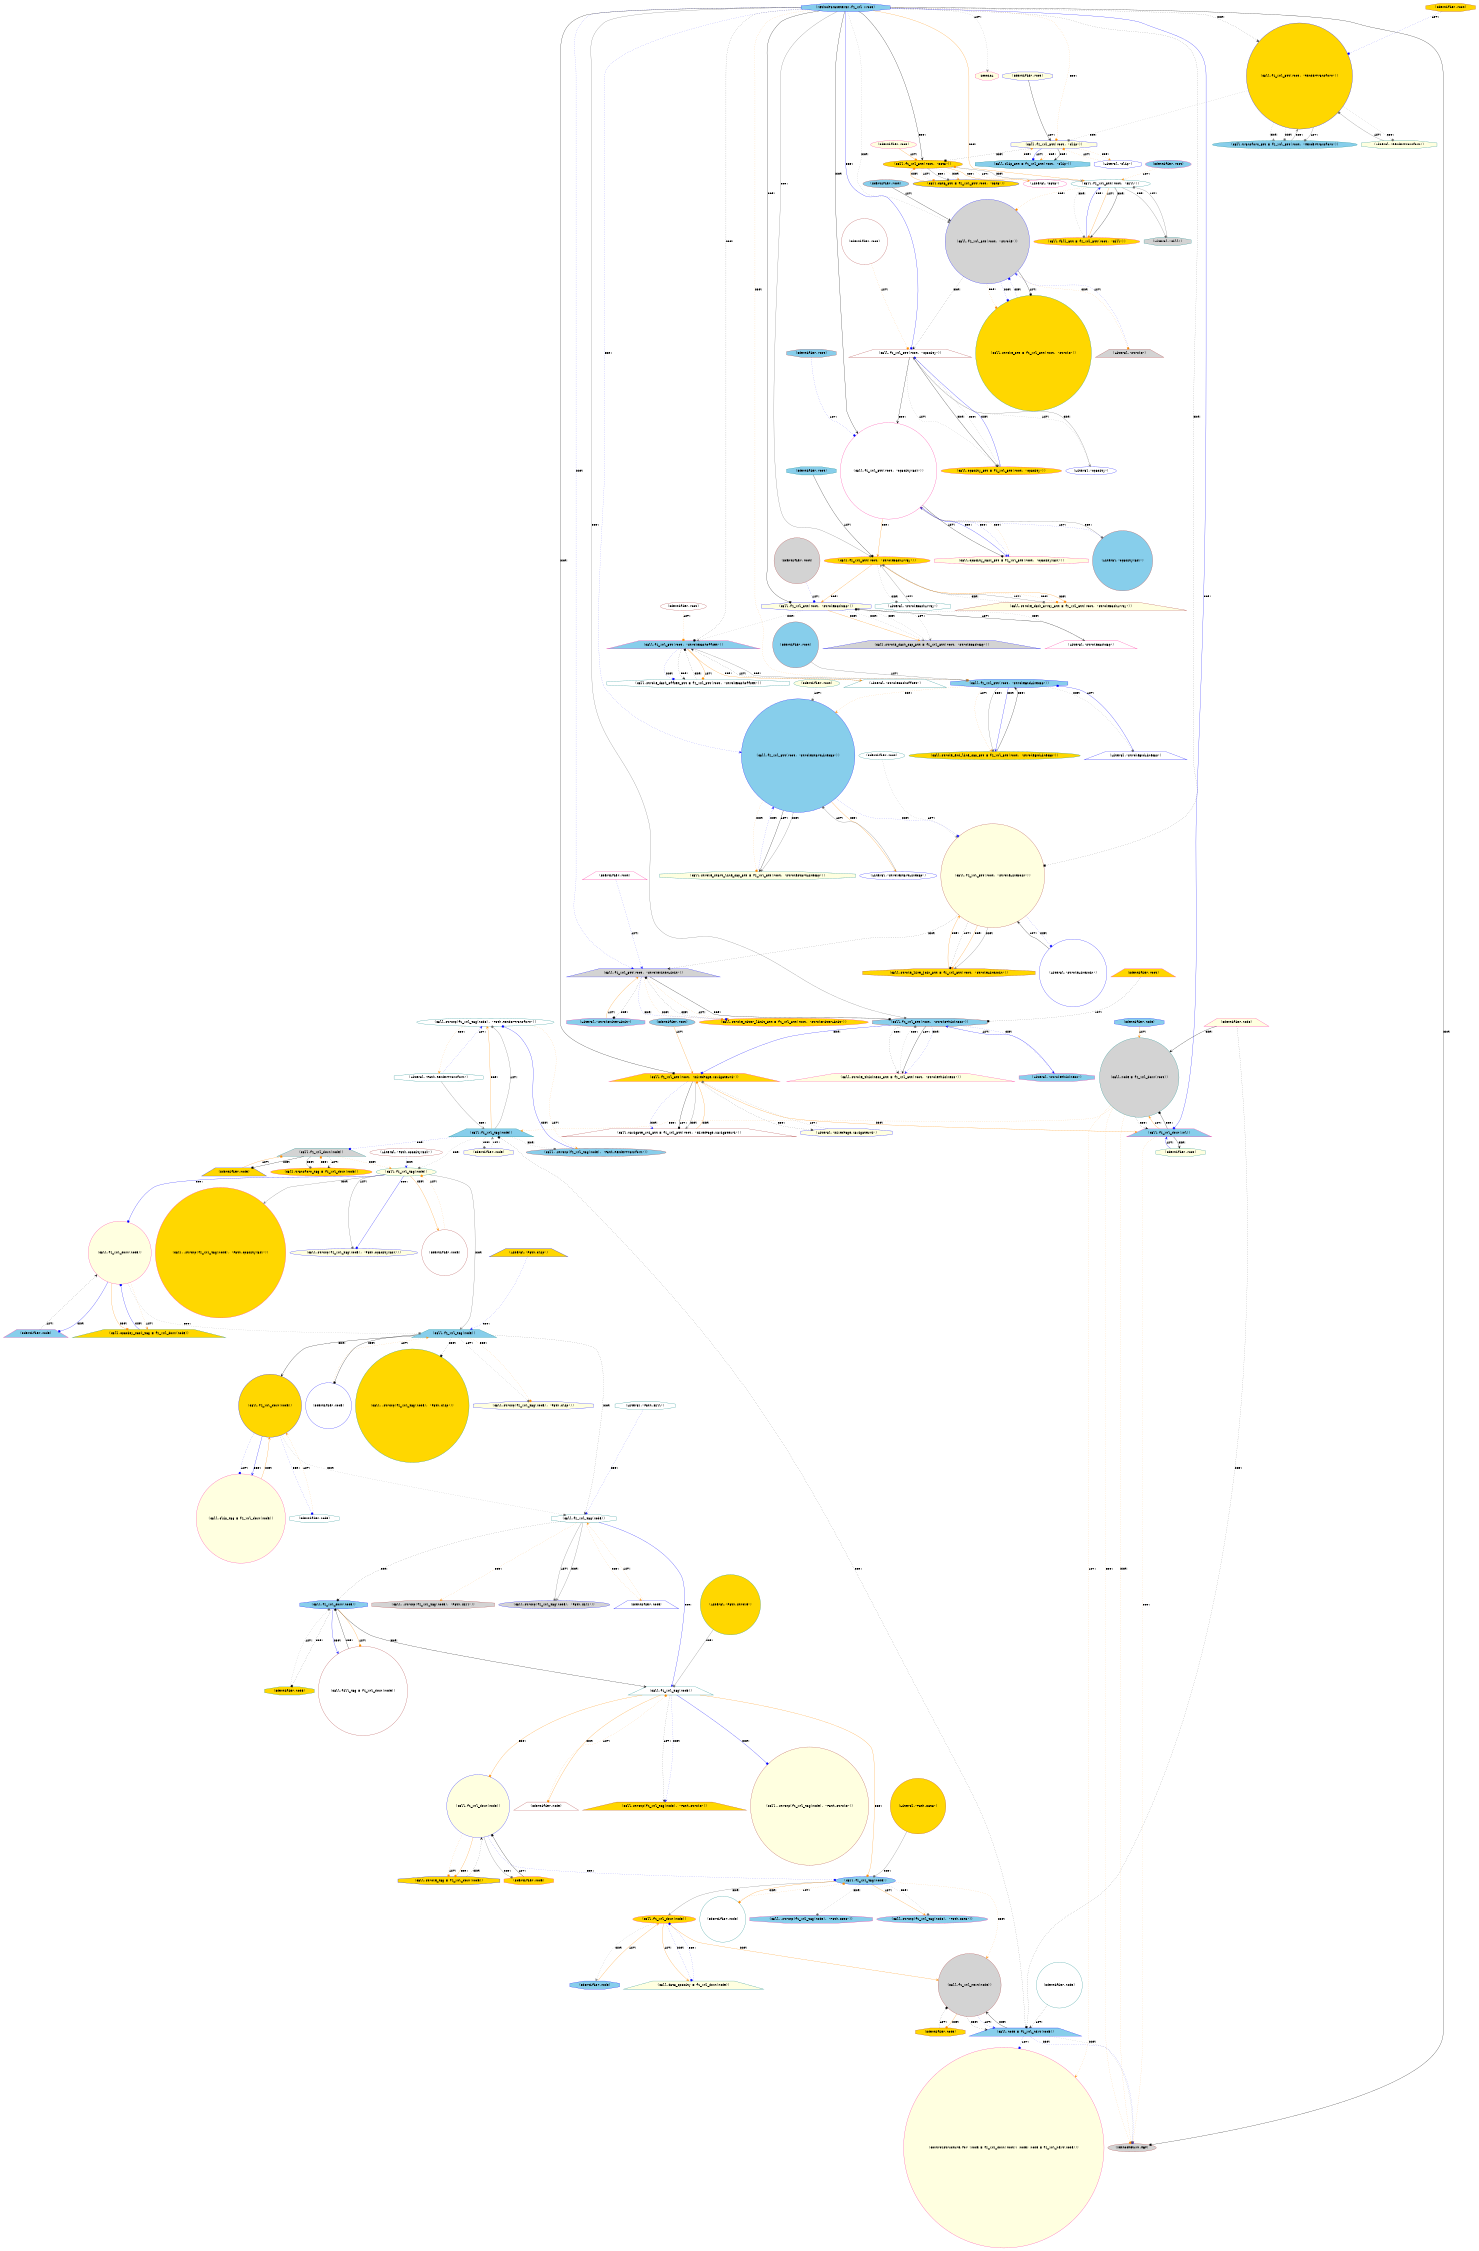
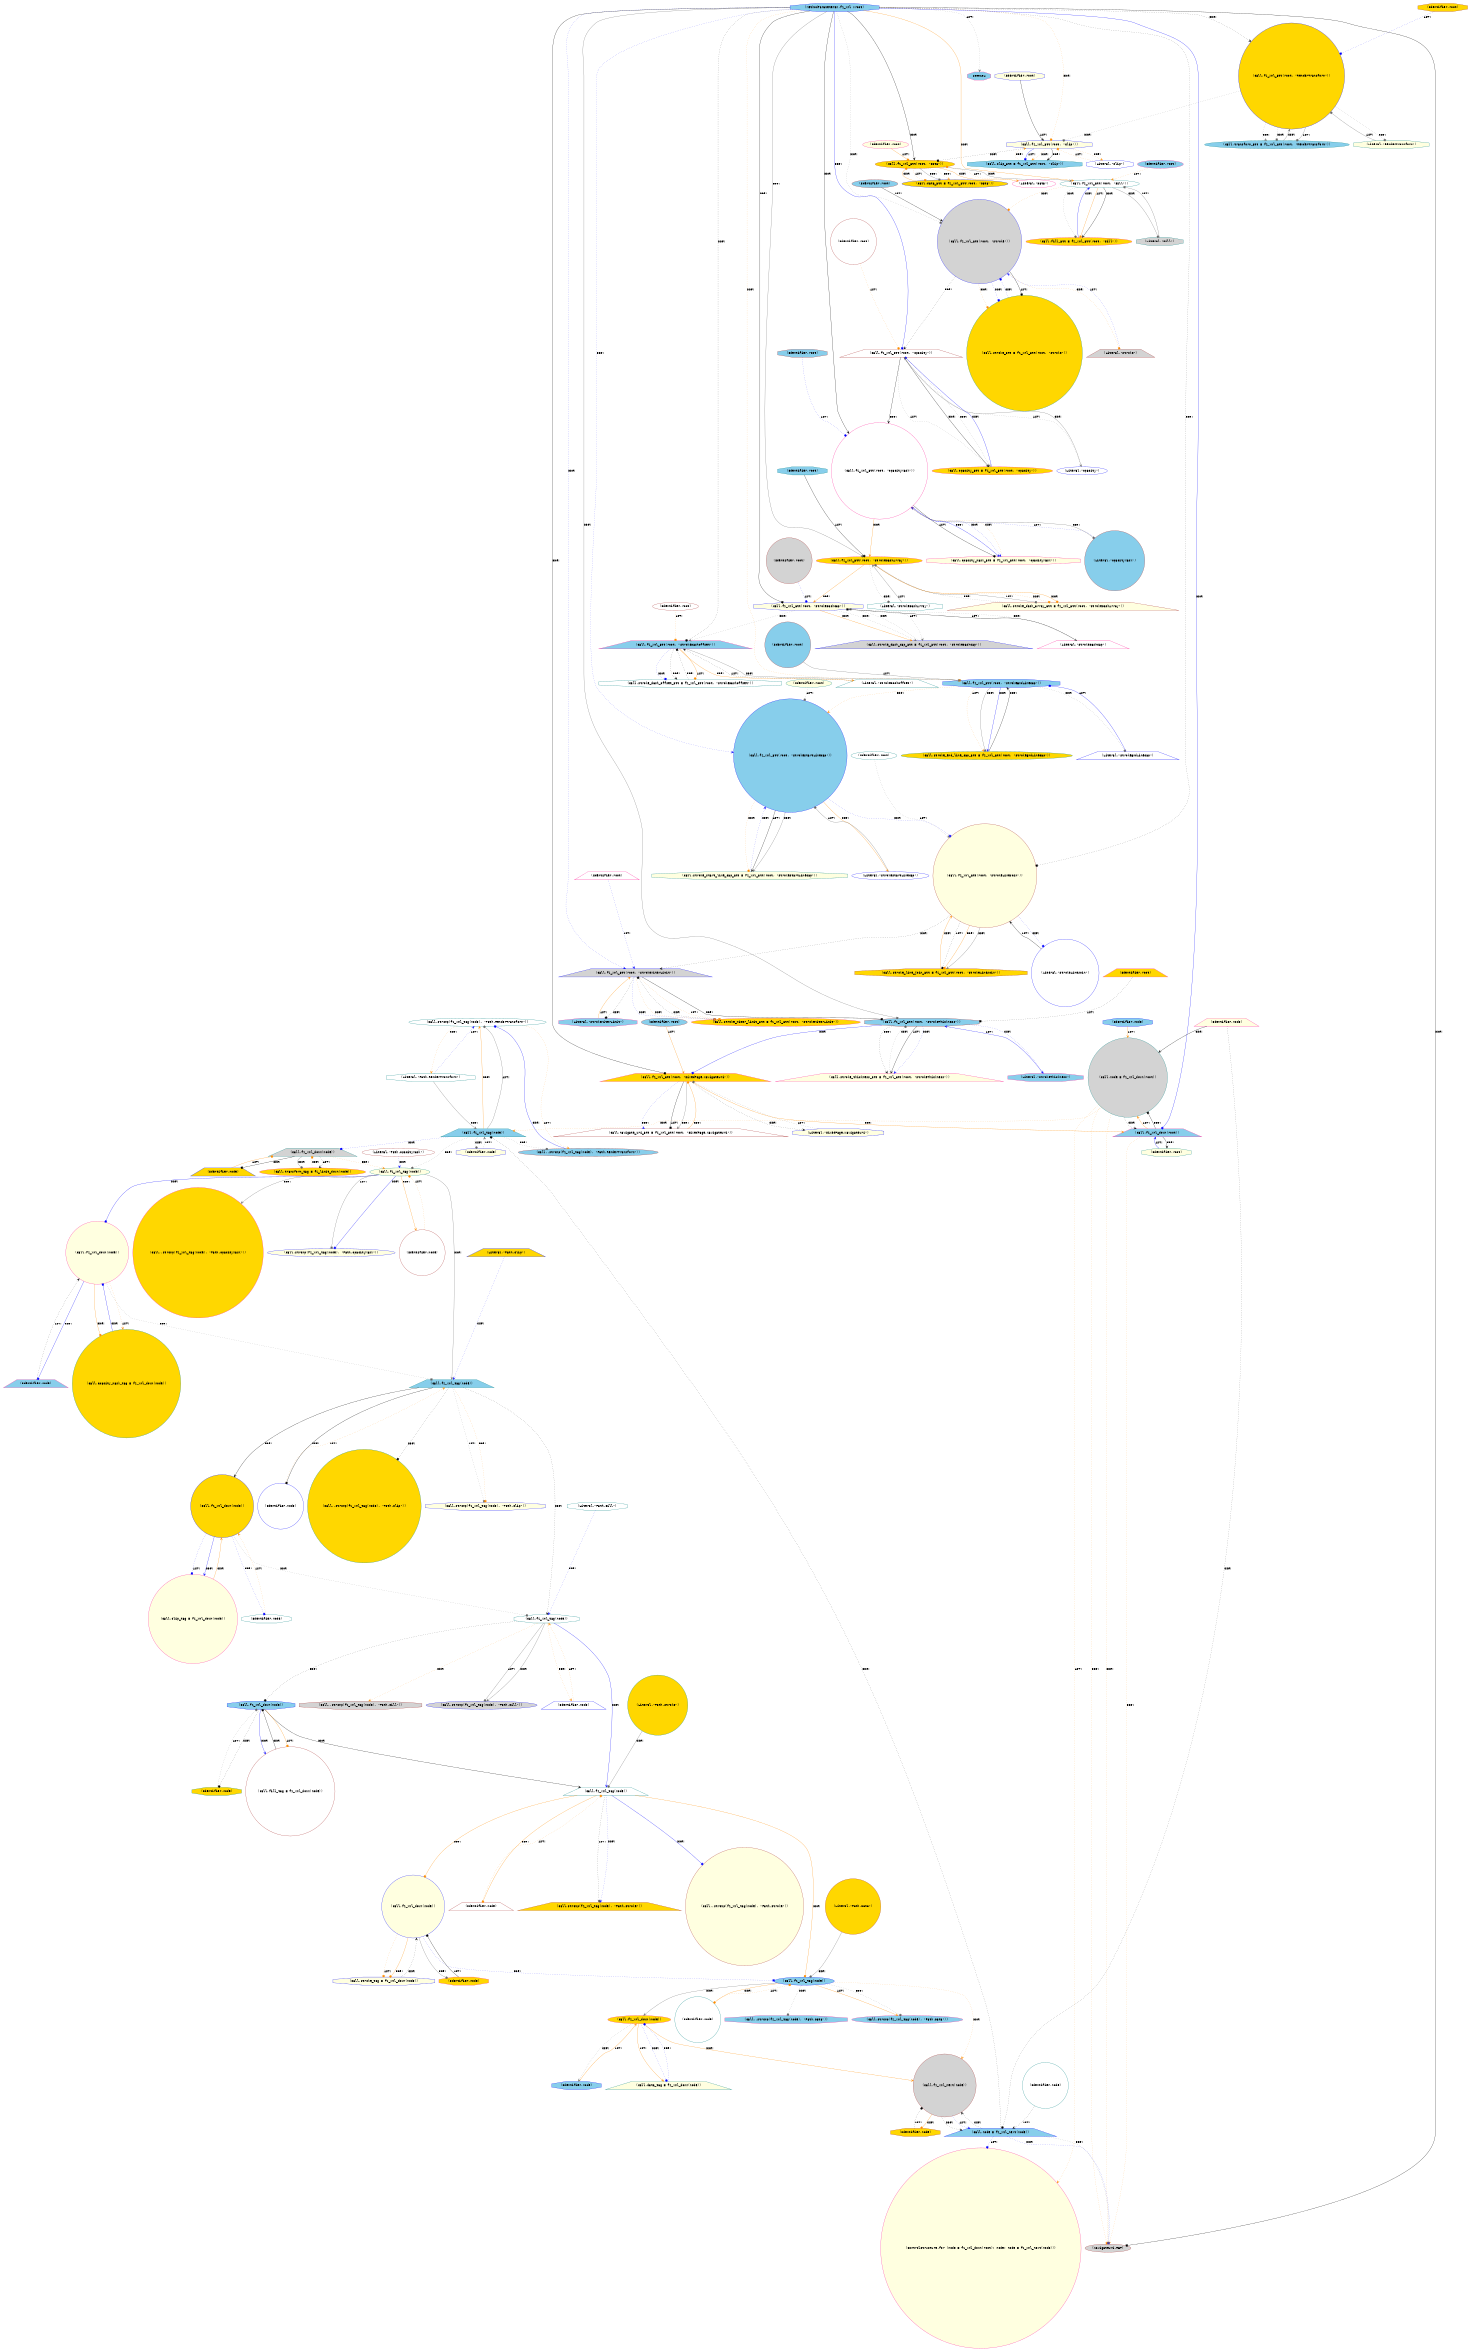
(987, 76) -> (979, 76)
(1169, 1133) -> (1157, 1133)
(321, 1172) -> (313, 1172)
(149, 1333) -> (127, 1384)
(449, 1881) -> (384, 1981)
(694, 1985) -> (669, 2085)
(997, 2022) -> (972, 2122)
(1132, 2148) -> (1108, 2248)
